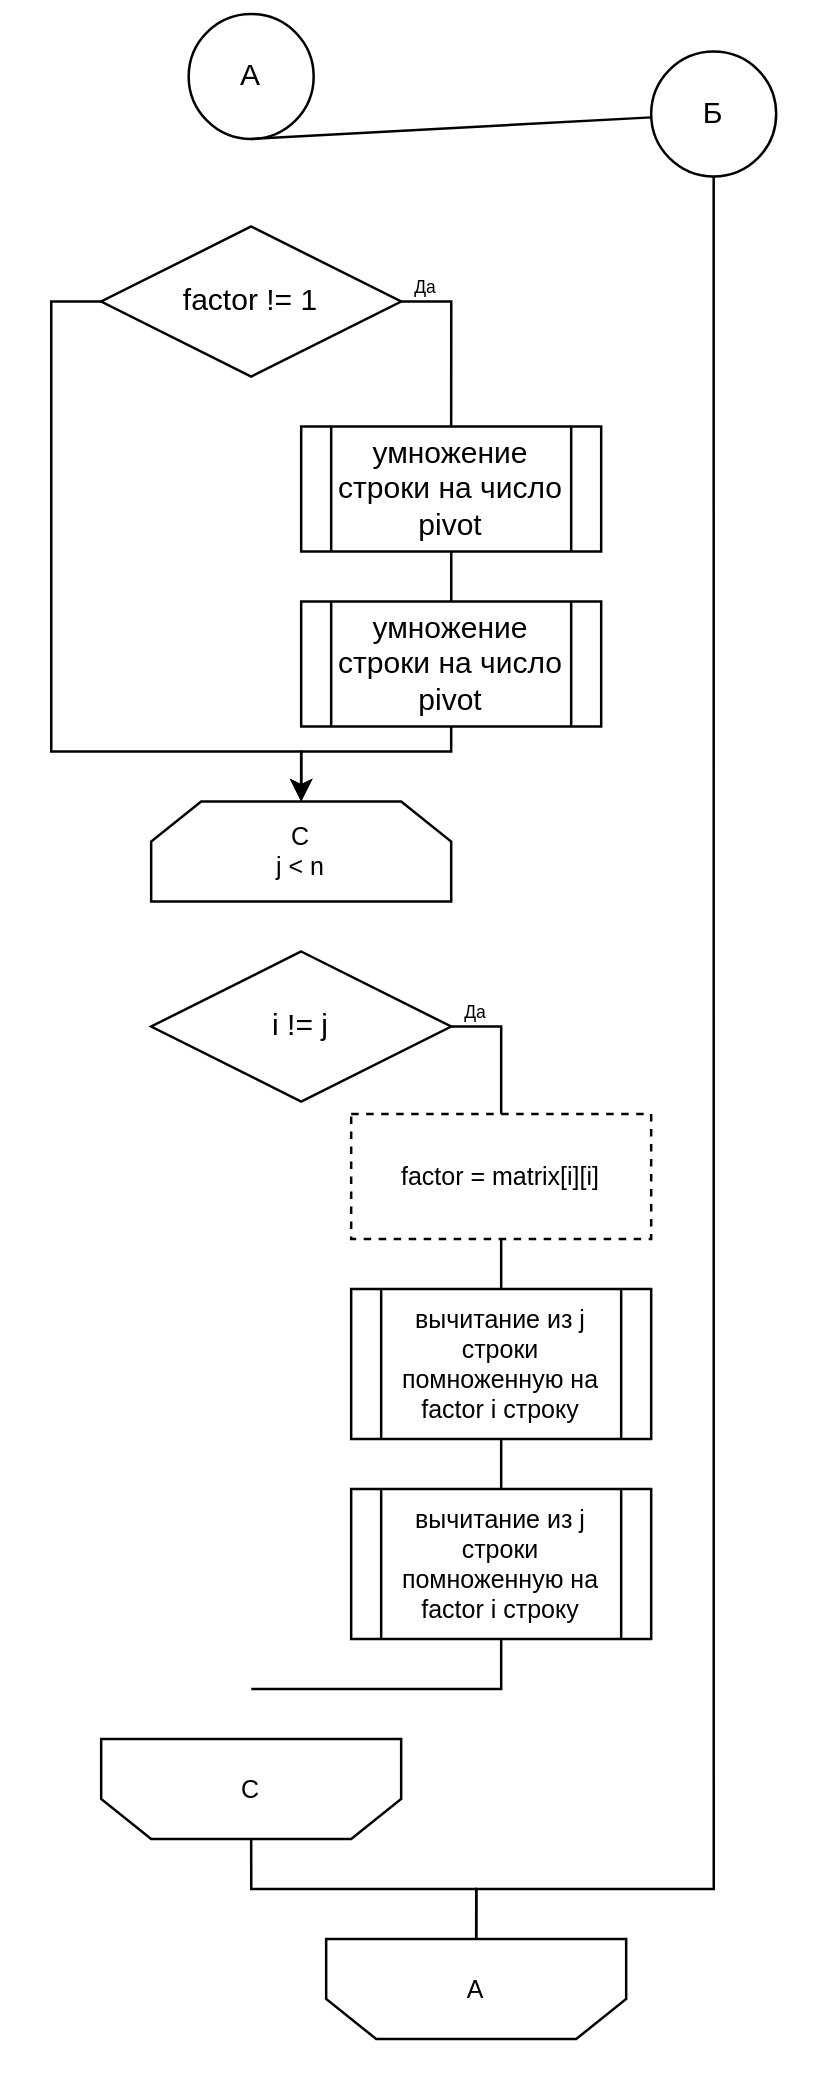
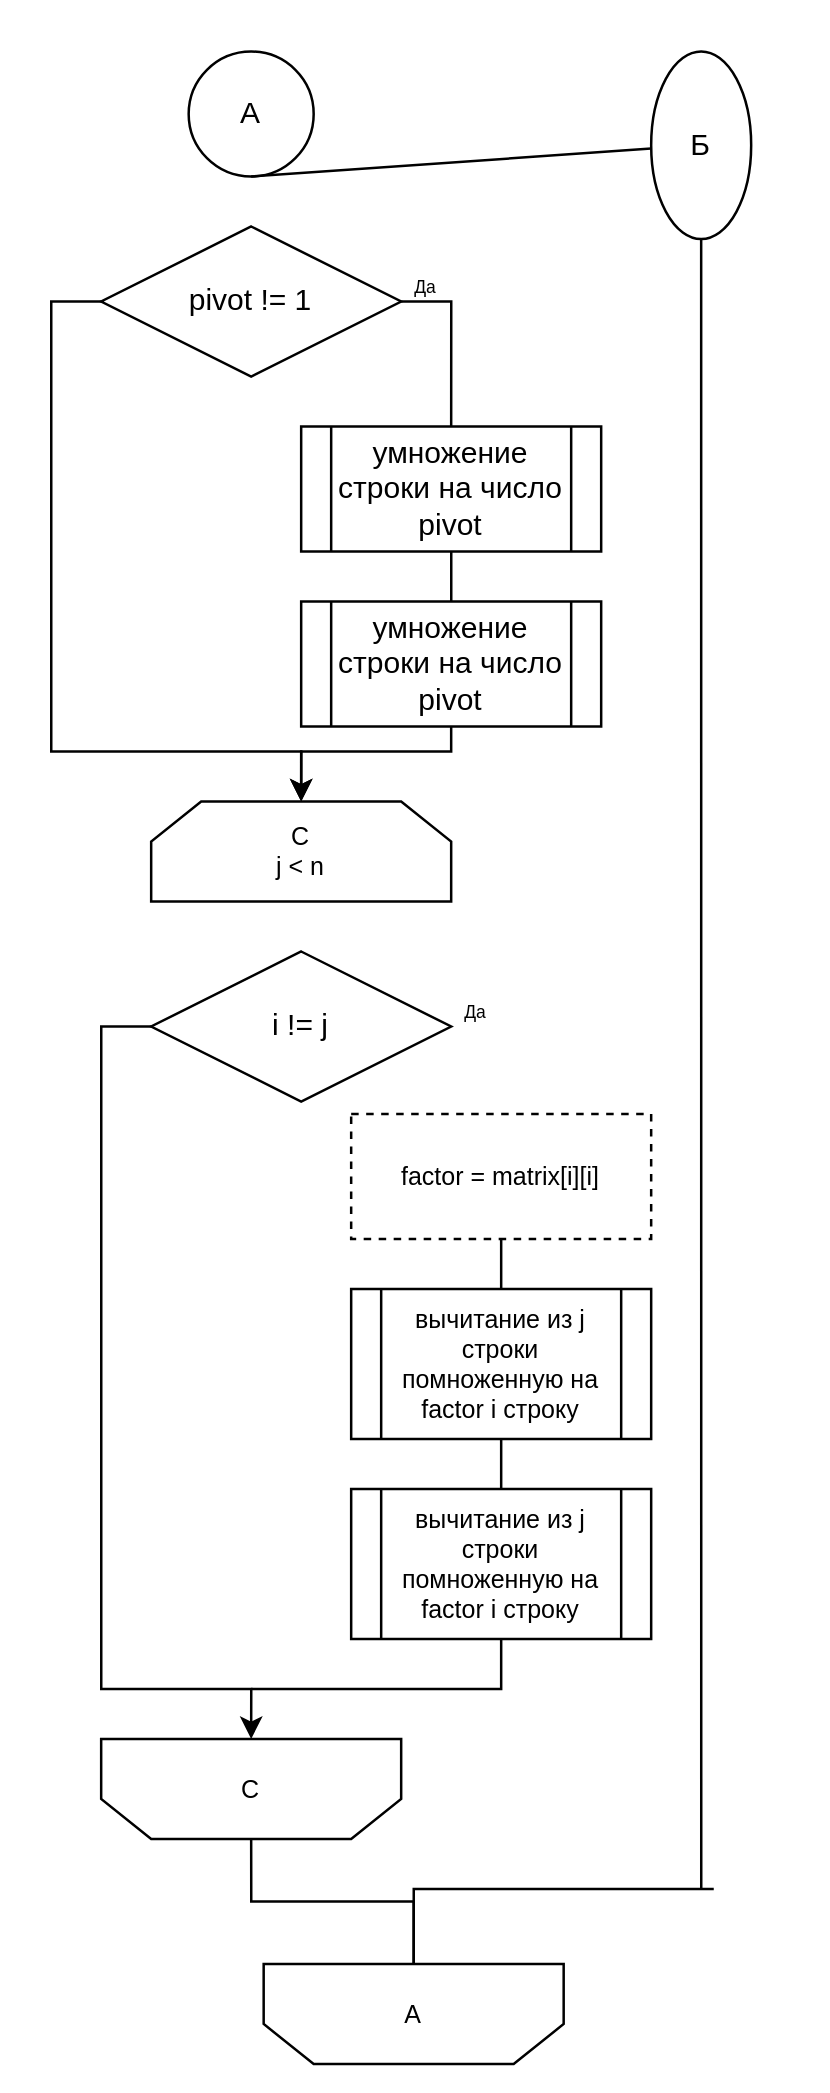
(251, 76) -> (251, 114)
(714, 114) -> (701, 145)
(251, 301) -> (251, 301)
(501, 1044) -> none
none -> (101, 1425)
(476, 1989) -> (414, 2014)
